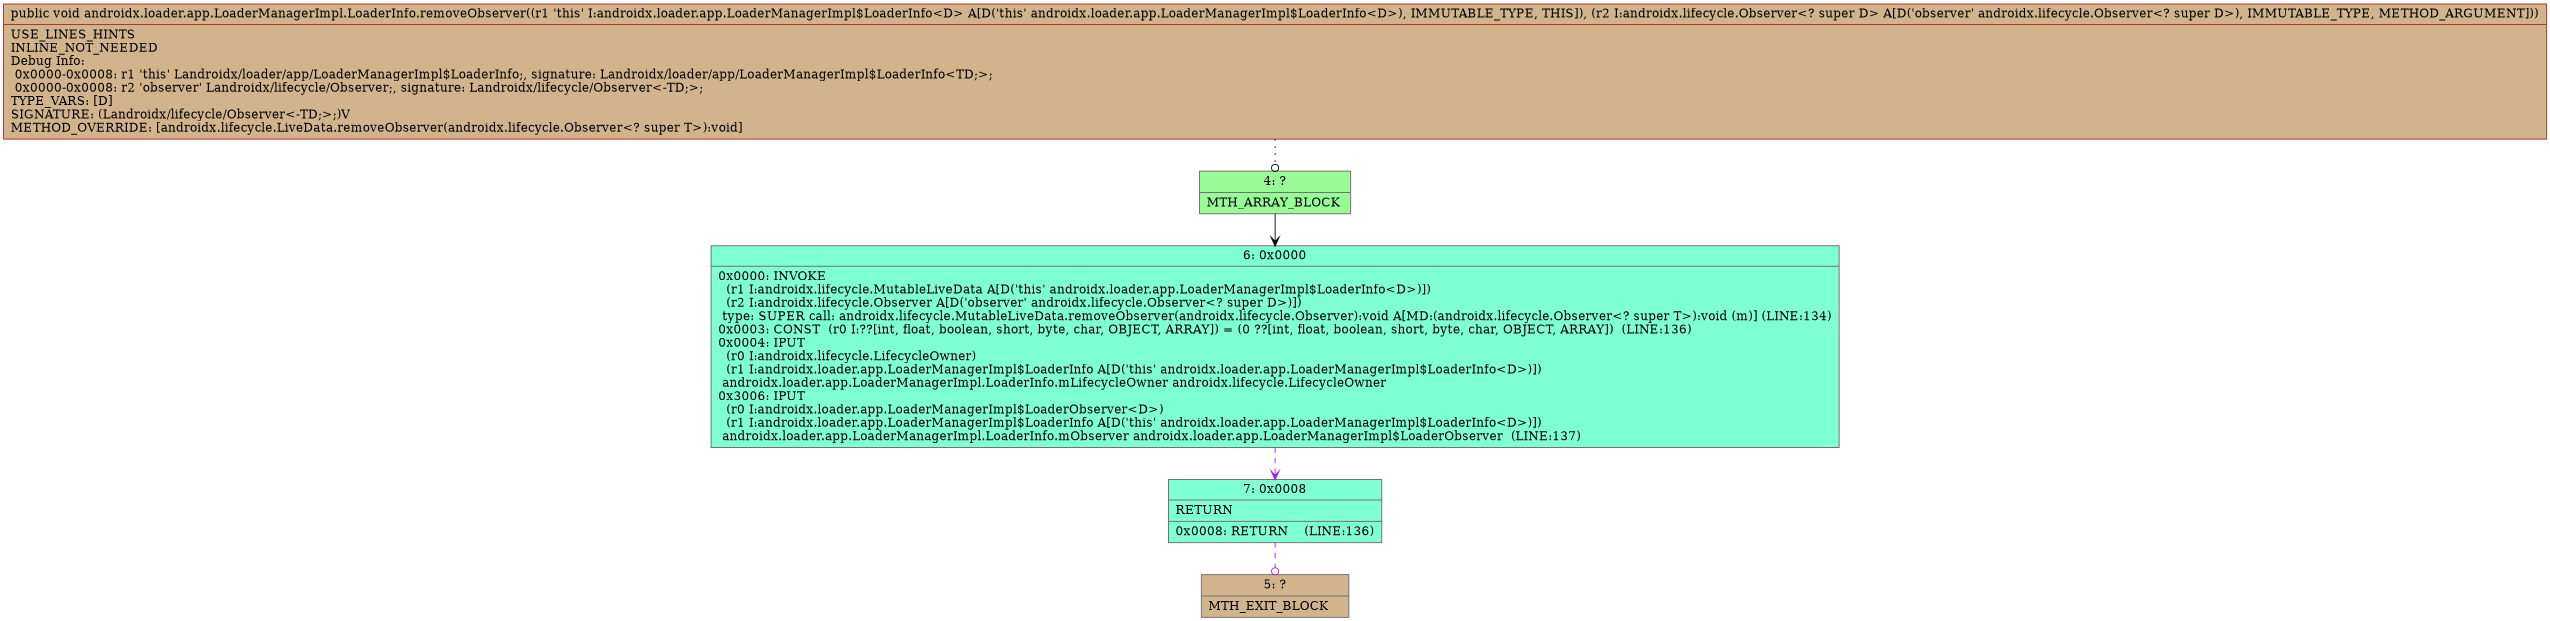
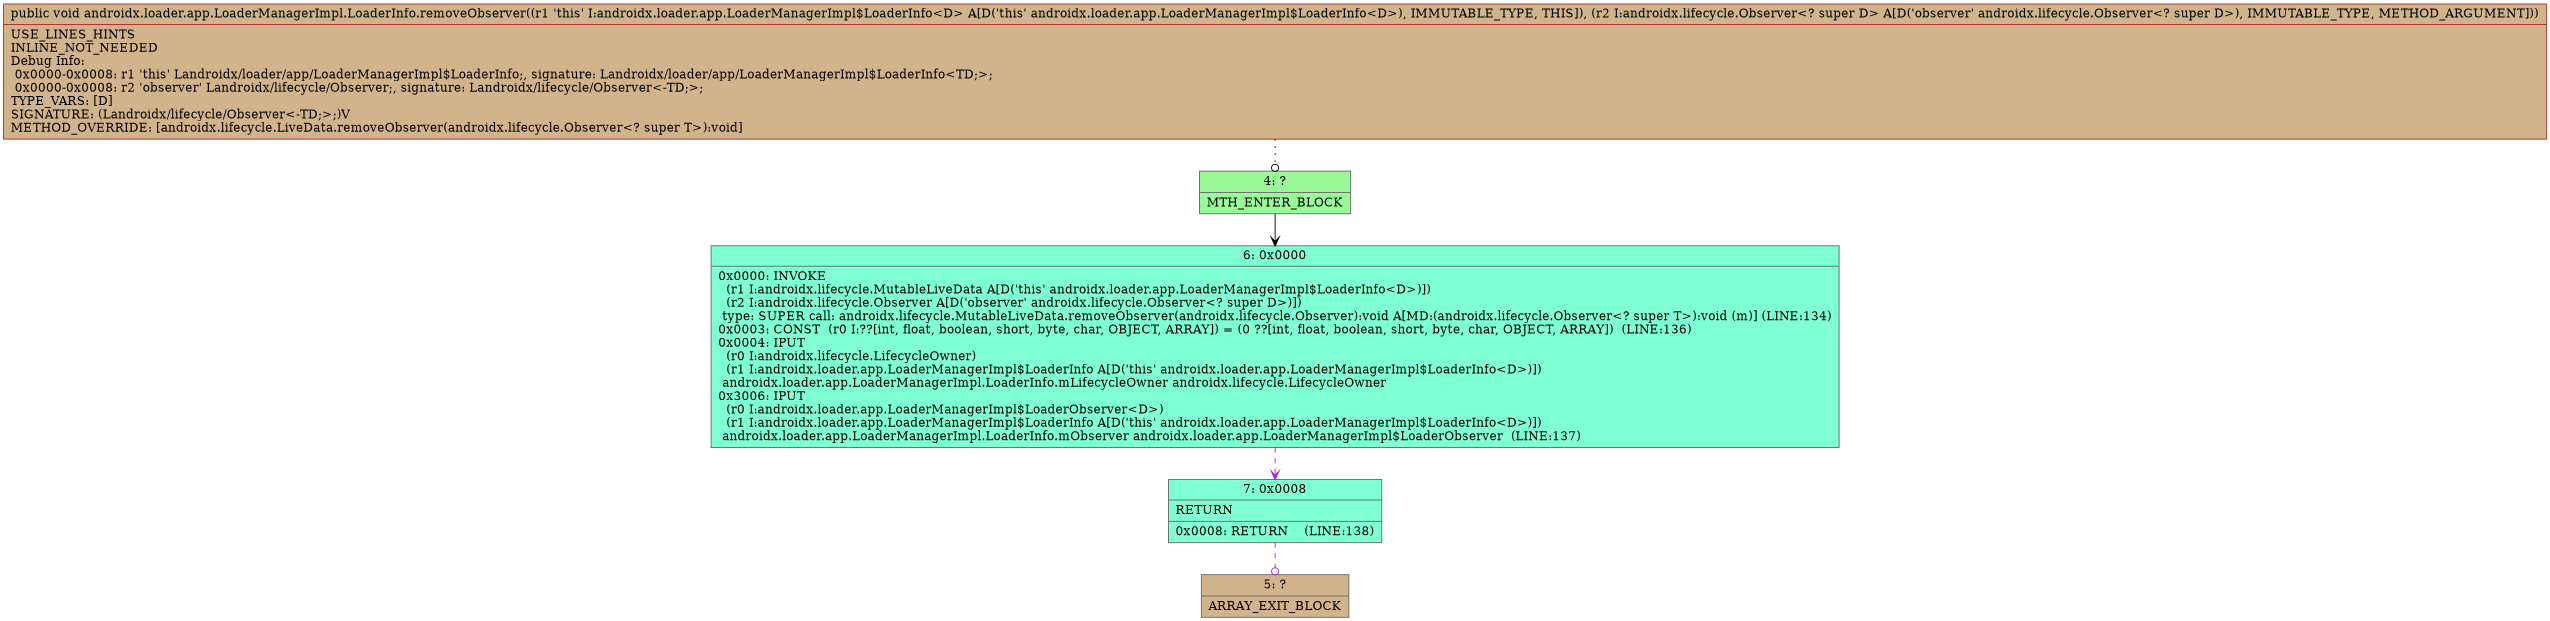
(1274, 203) -> (1275, 203)
(1275, 532) -> (1275, 532)
(1269, 606) -> (1275, 606)
